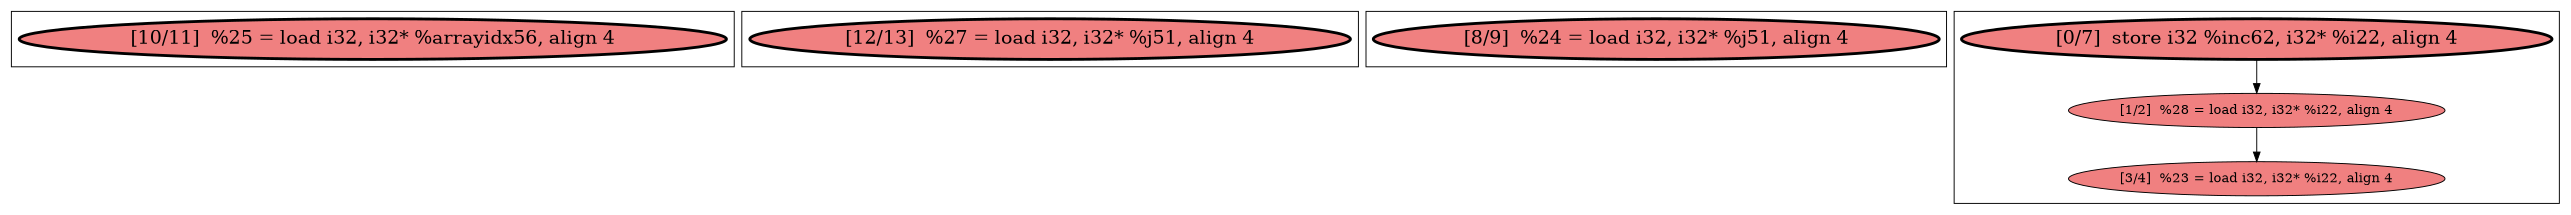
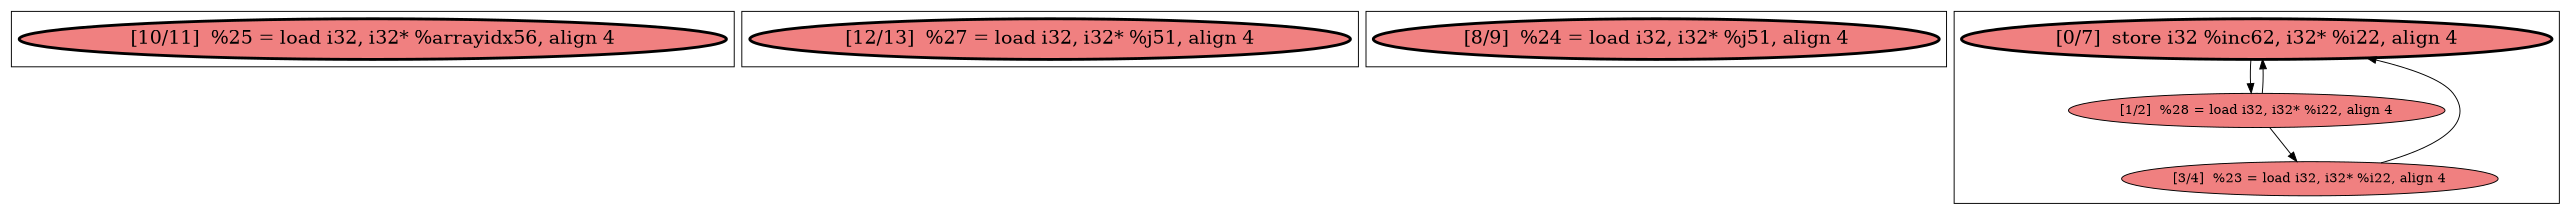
none -> (2263, 81)
none -> (2459, 109)
